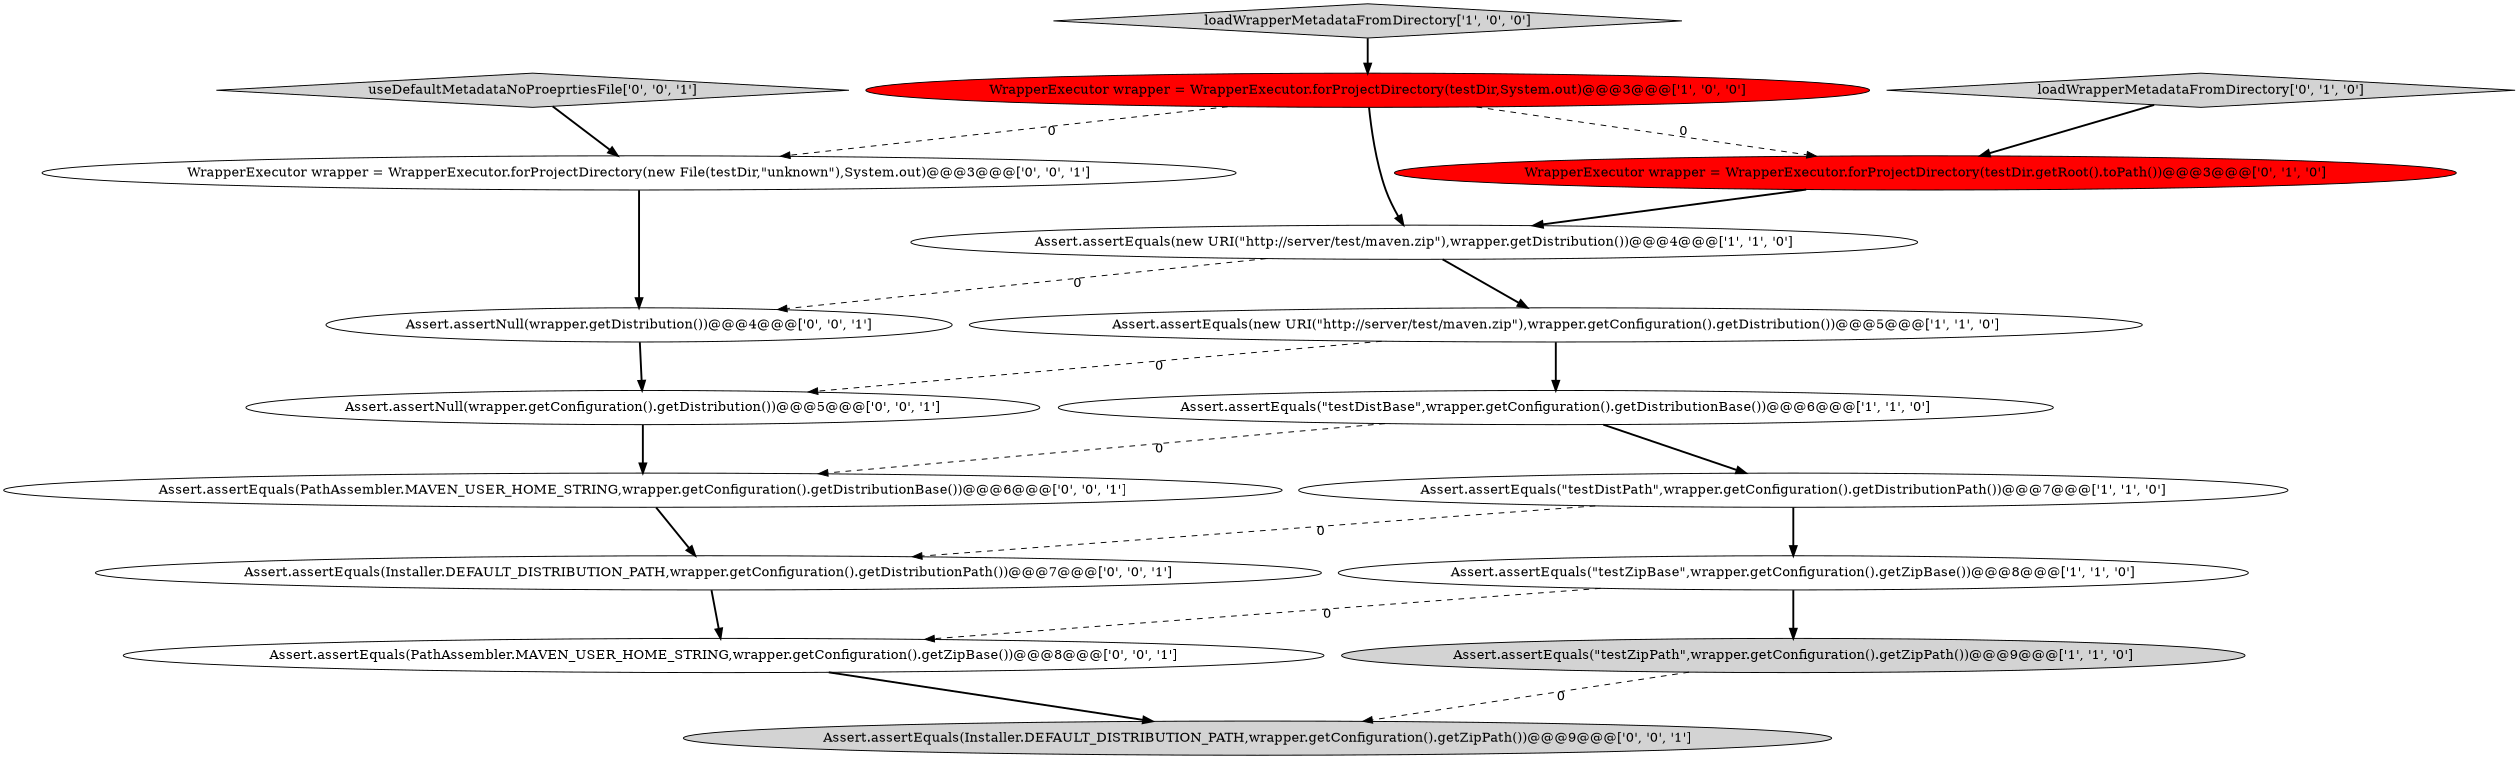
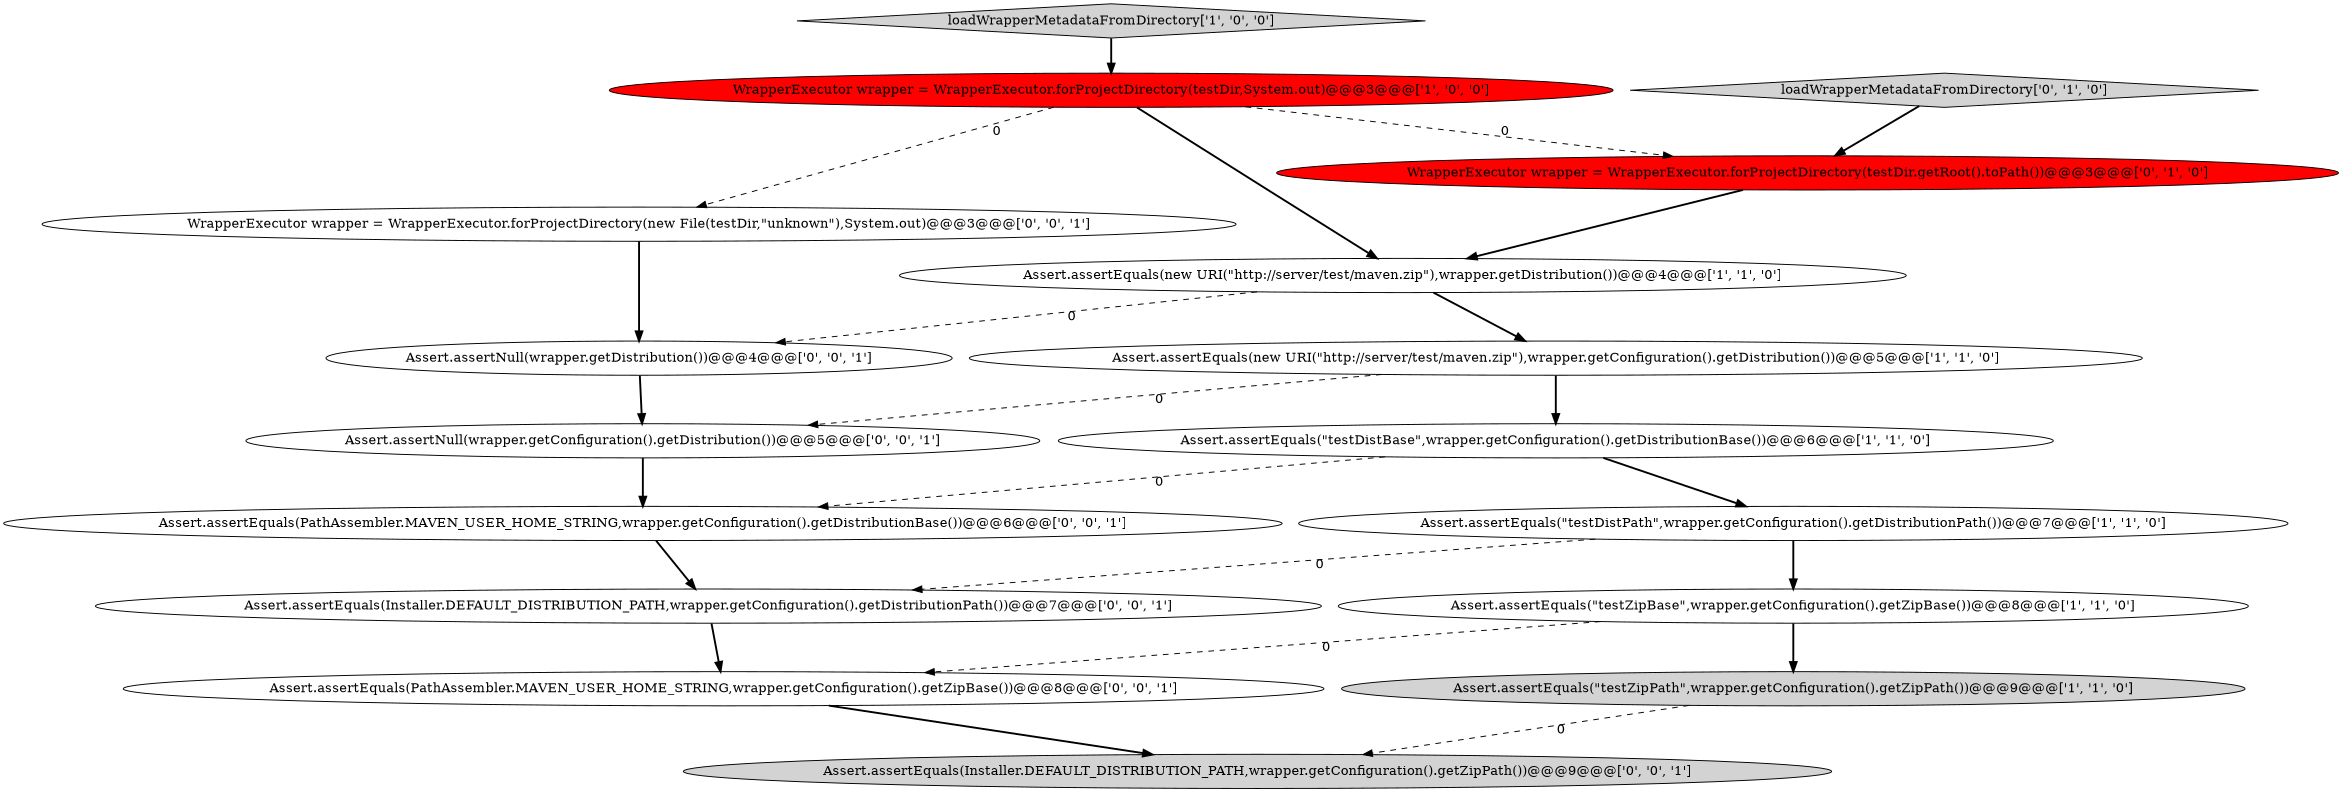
(533, 90) -> none
